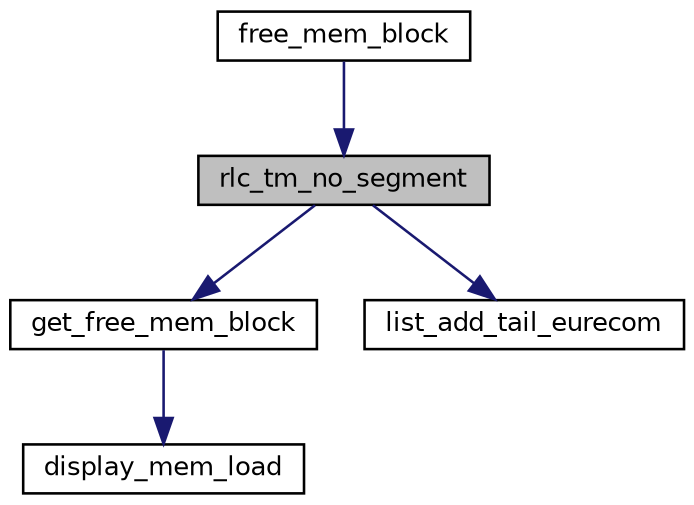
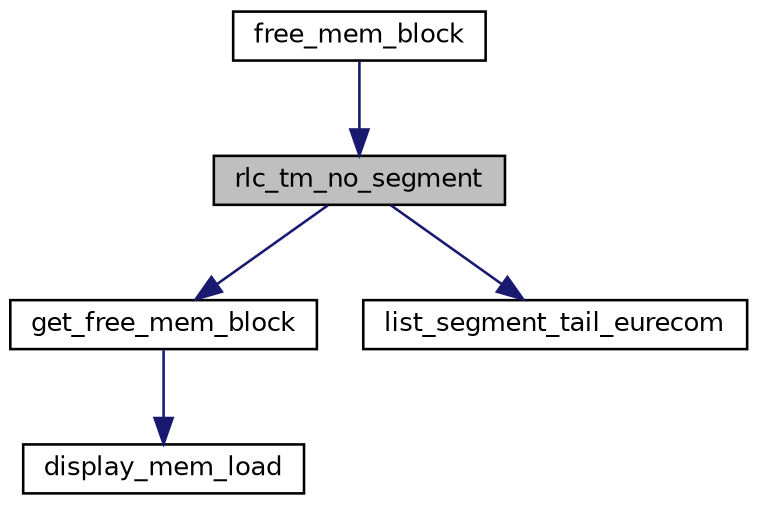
(524, 325) -> (555, 325)
